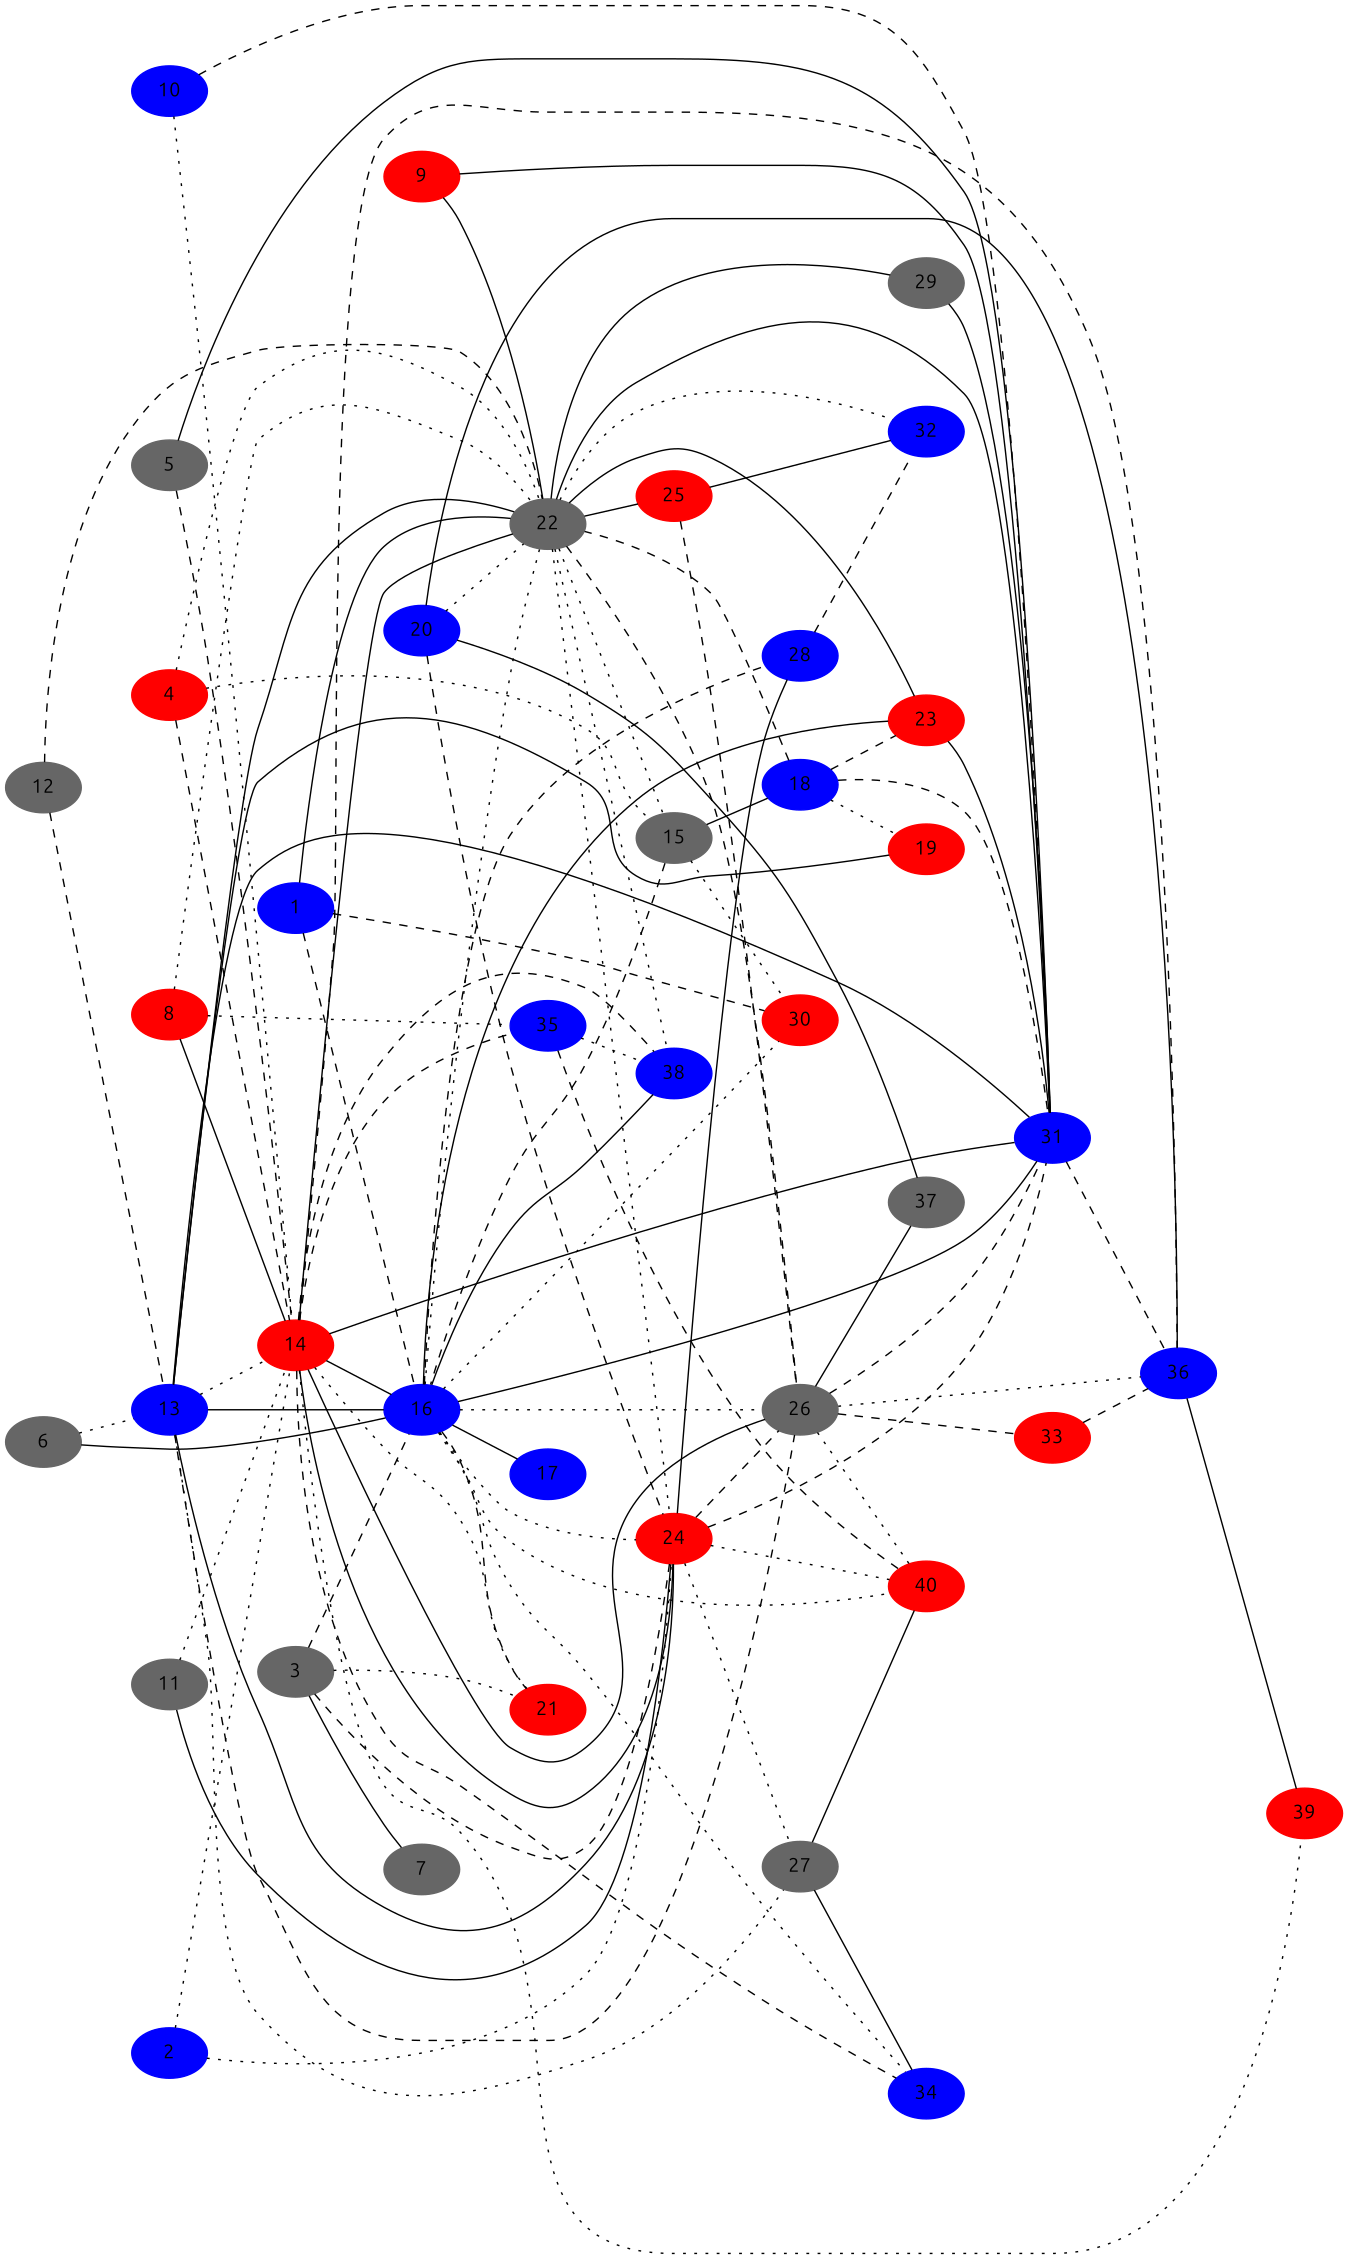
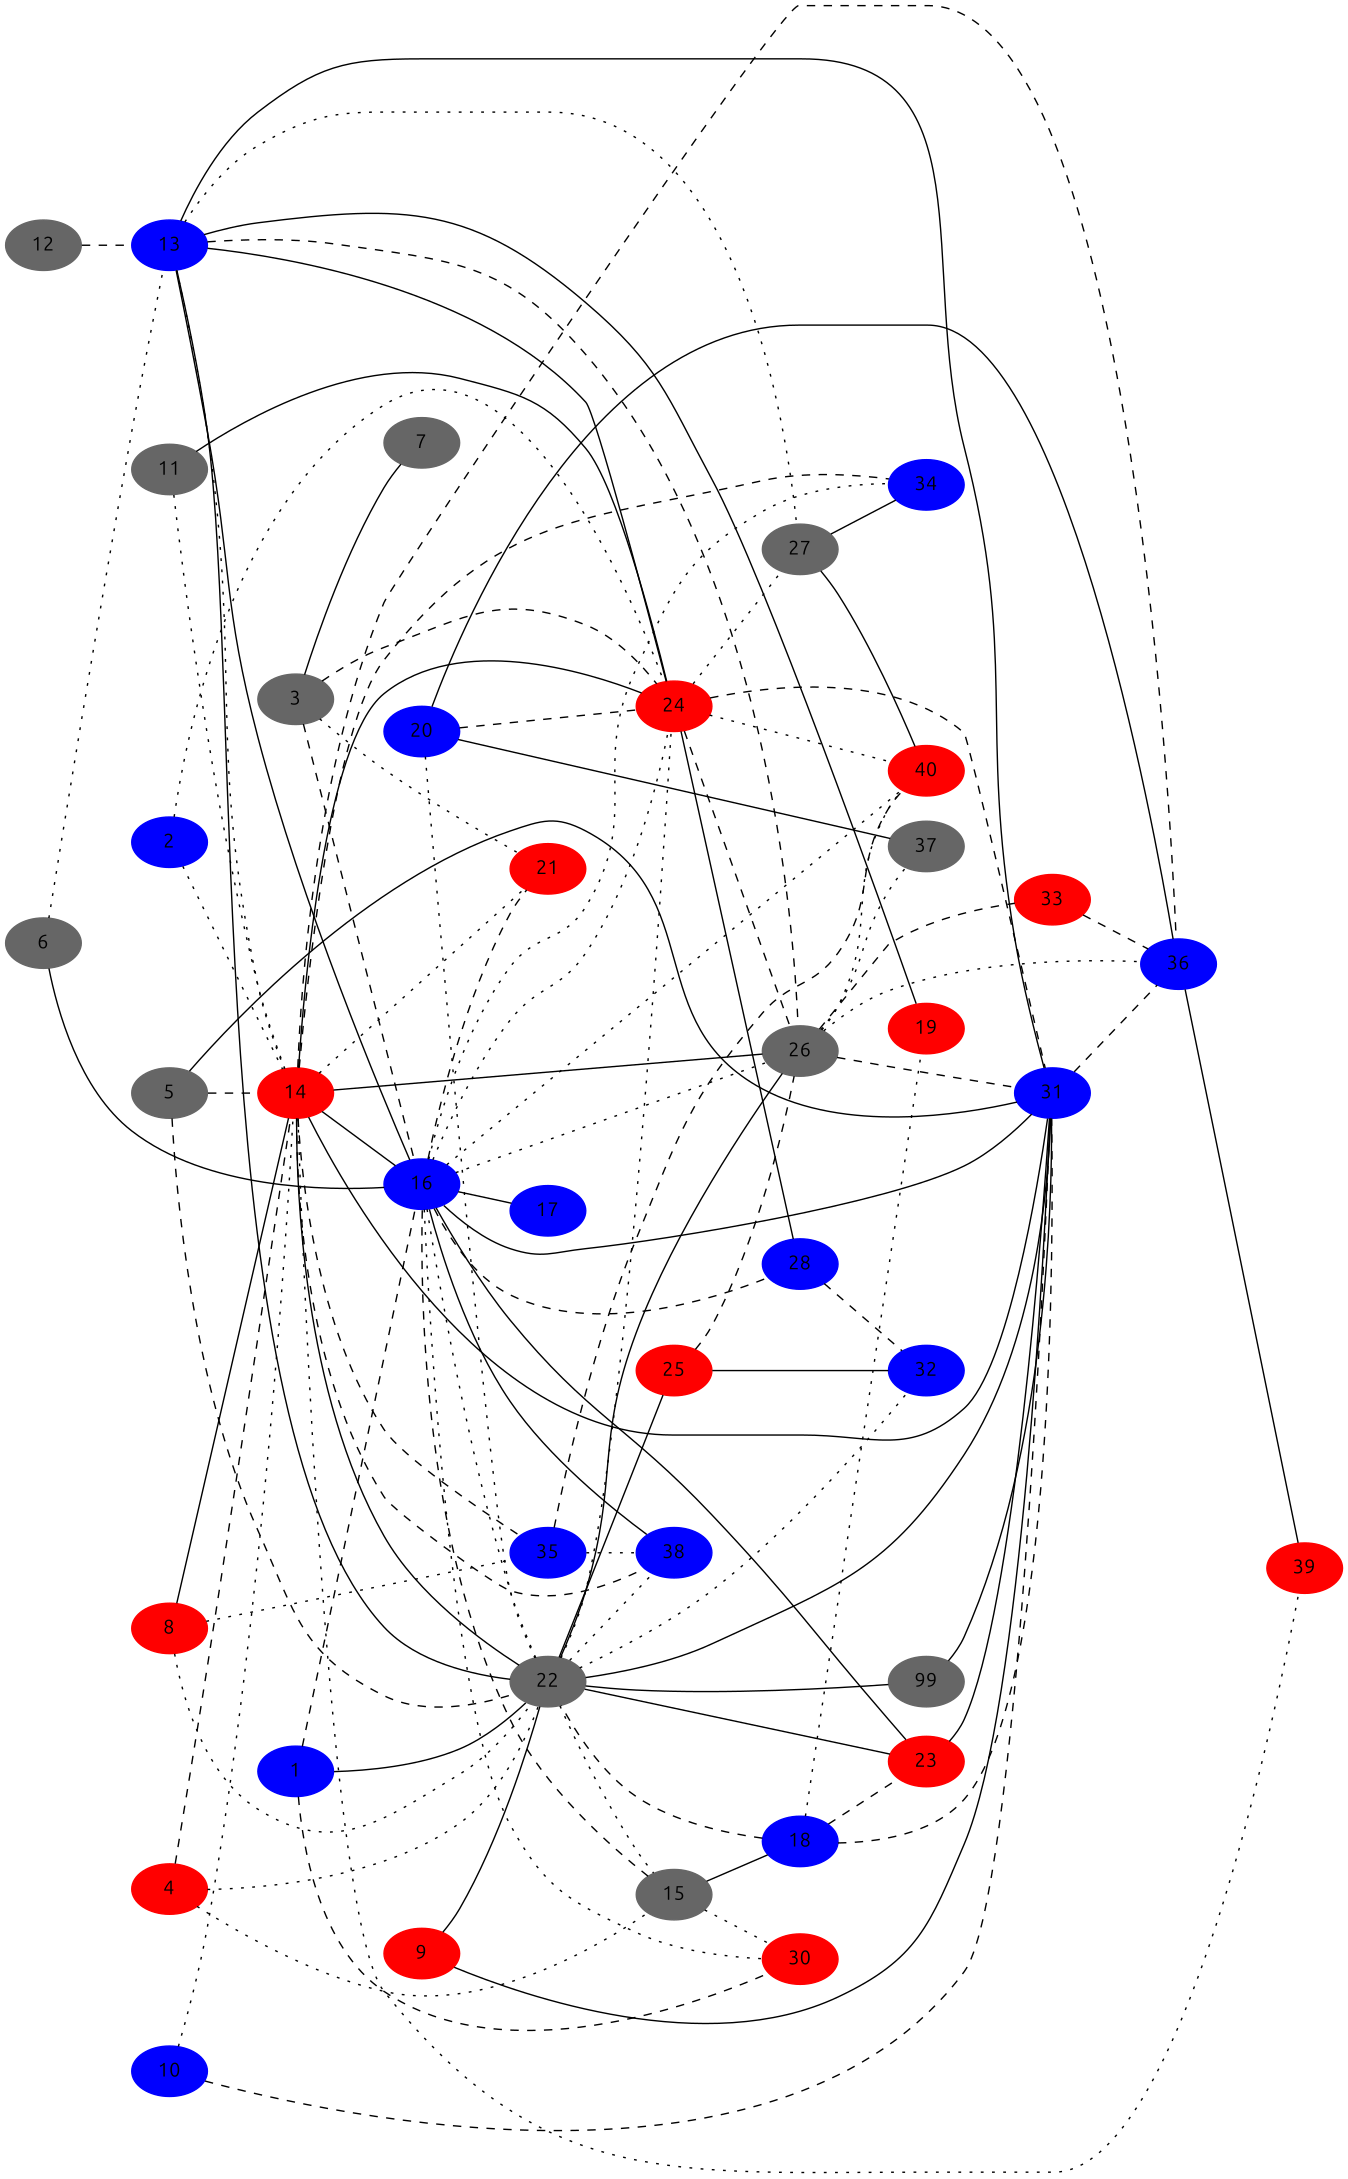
(926, 283) -> (926, 1682)
(178, 381) -> (244, 1495)
(722, 837) -> (630, 1350)
(863, 1306) -> (869, 931)
